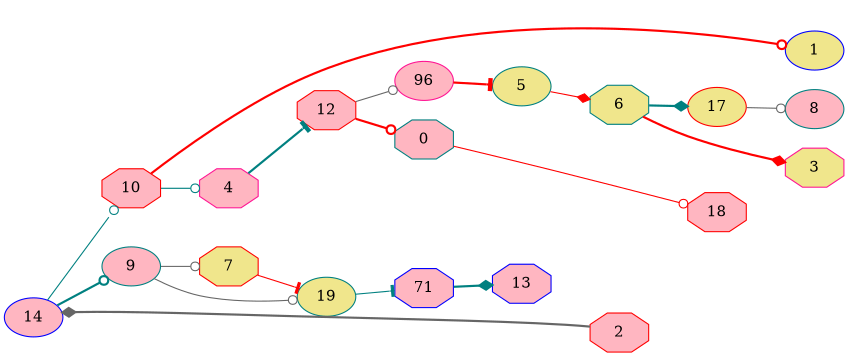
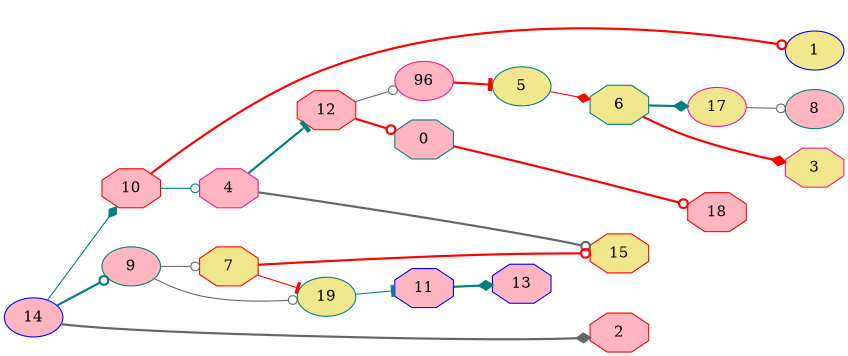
(717, 107) -> (717, 107)
(567, 174) -> (567, 174)
none -> (619, 253)
(78, 259) -> (78, 259)
(424, 288) -> (424, 288)
(333, 317) -> (319, 336)
